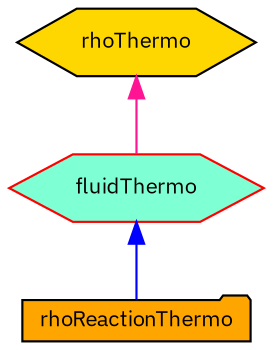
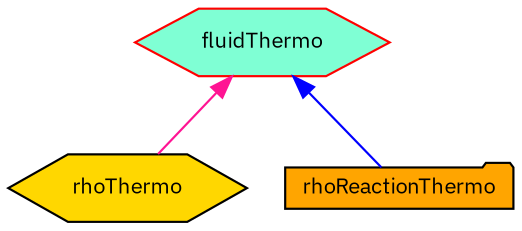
(136, 126) -> (187, 123)
